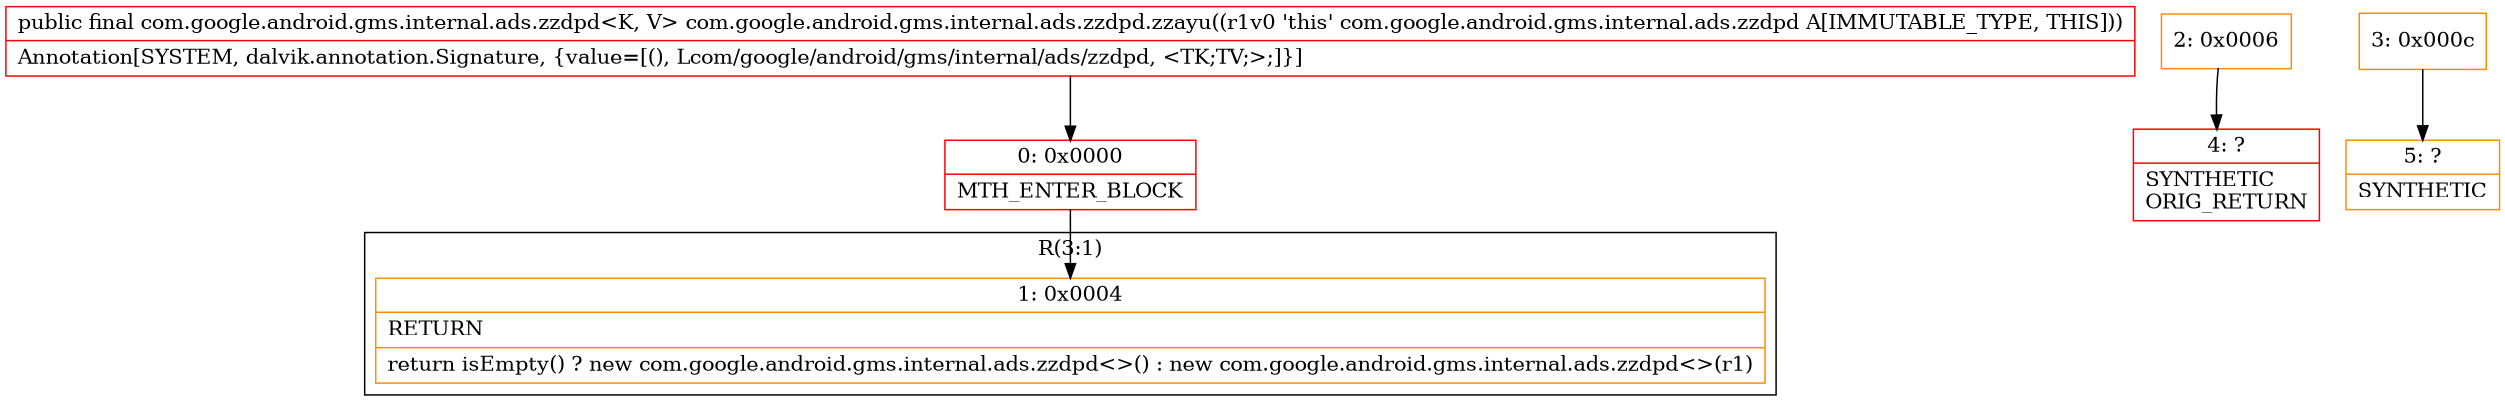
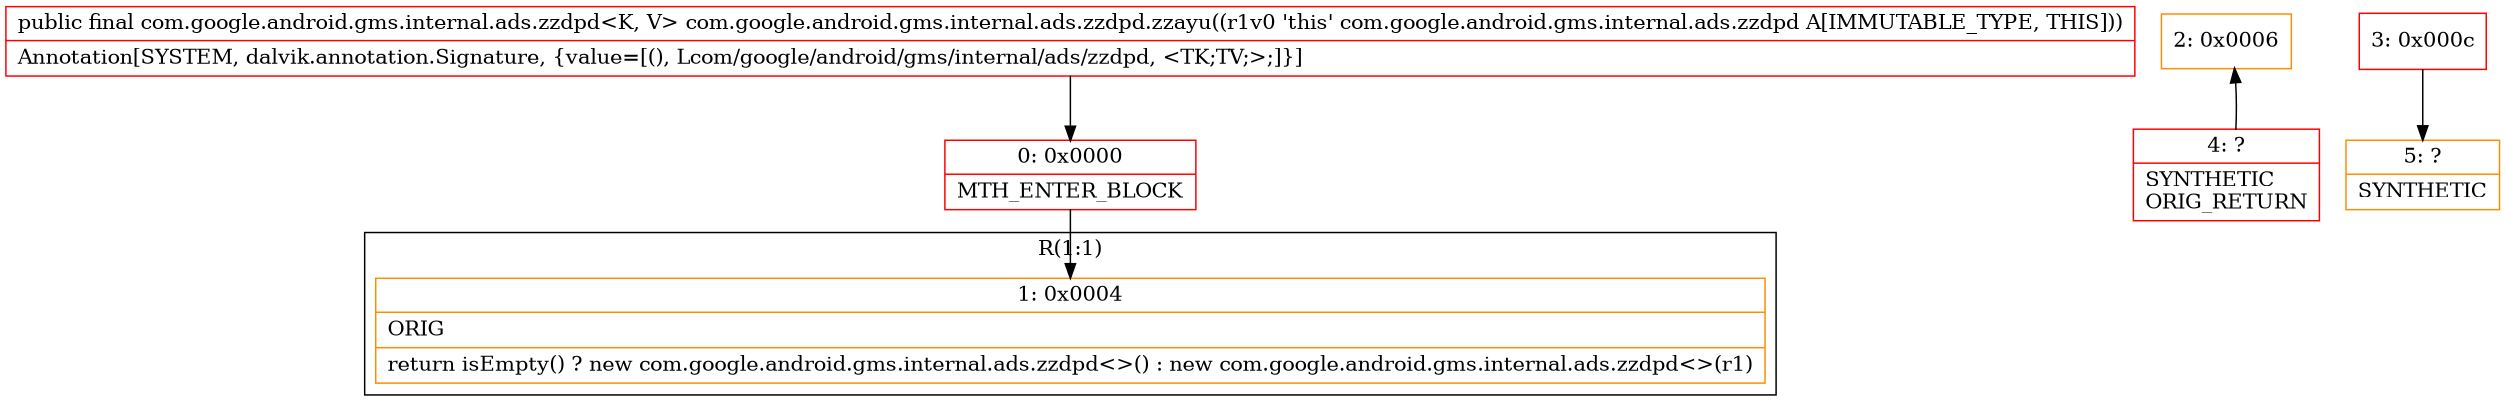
(2423, 41) -> (2423, 41)
(2217, 91) -> (2236, 106)
(1070, 250) -> (1070, 250)
(436, 329) -> (416, 329)
